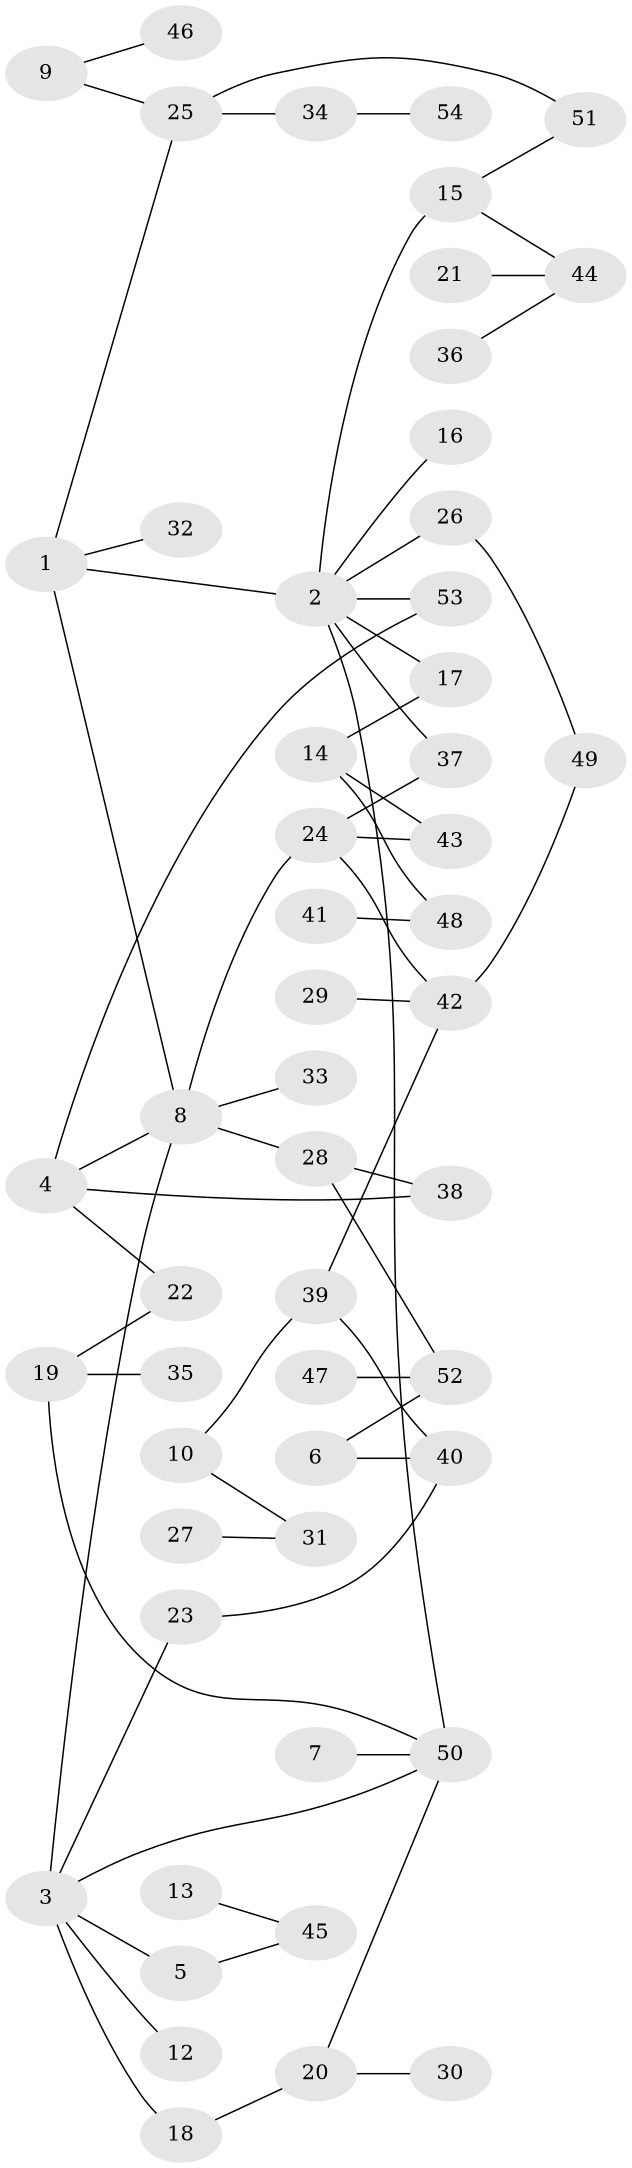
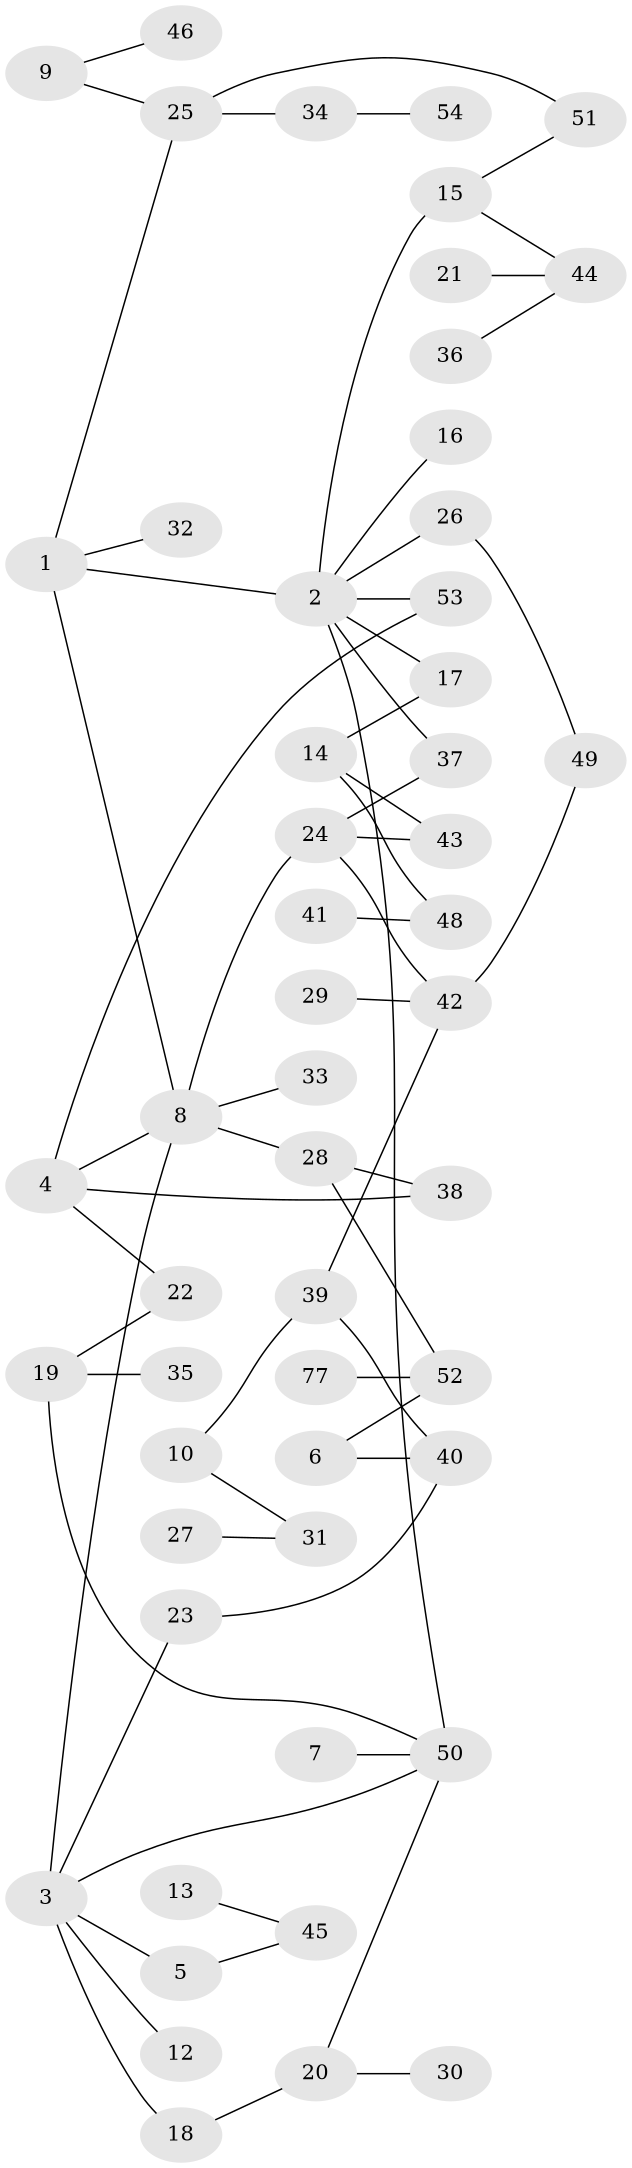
(316, 1377) -> (316, 1377)
